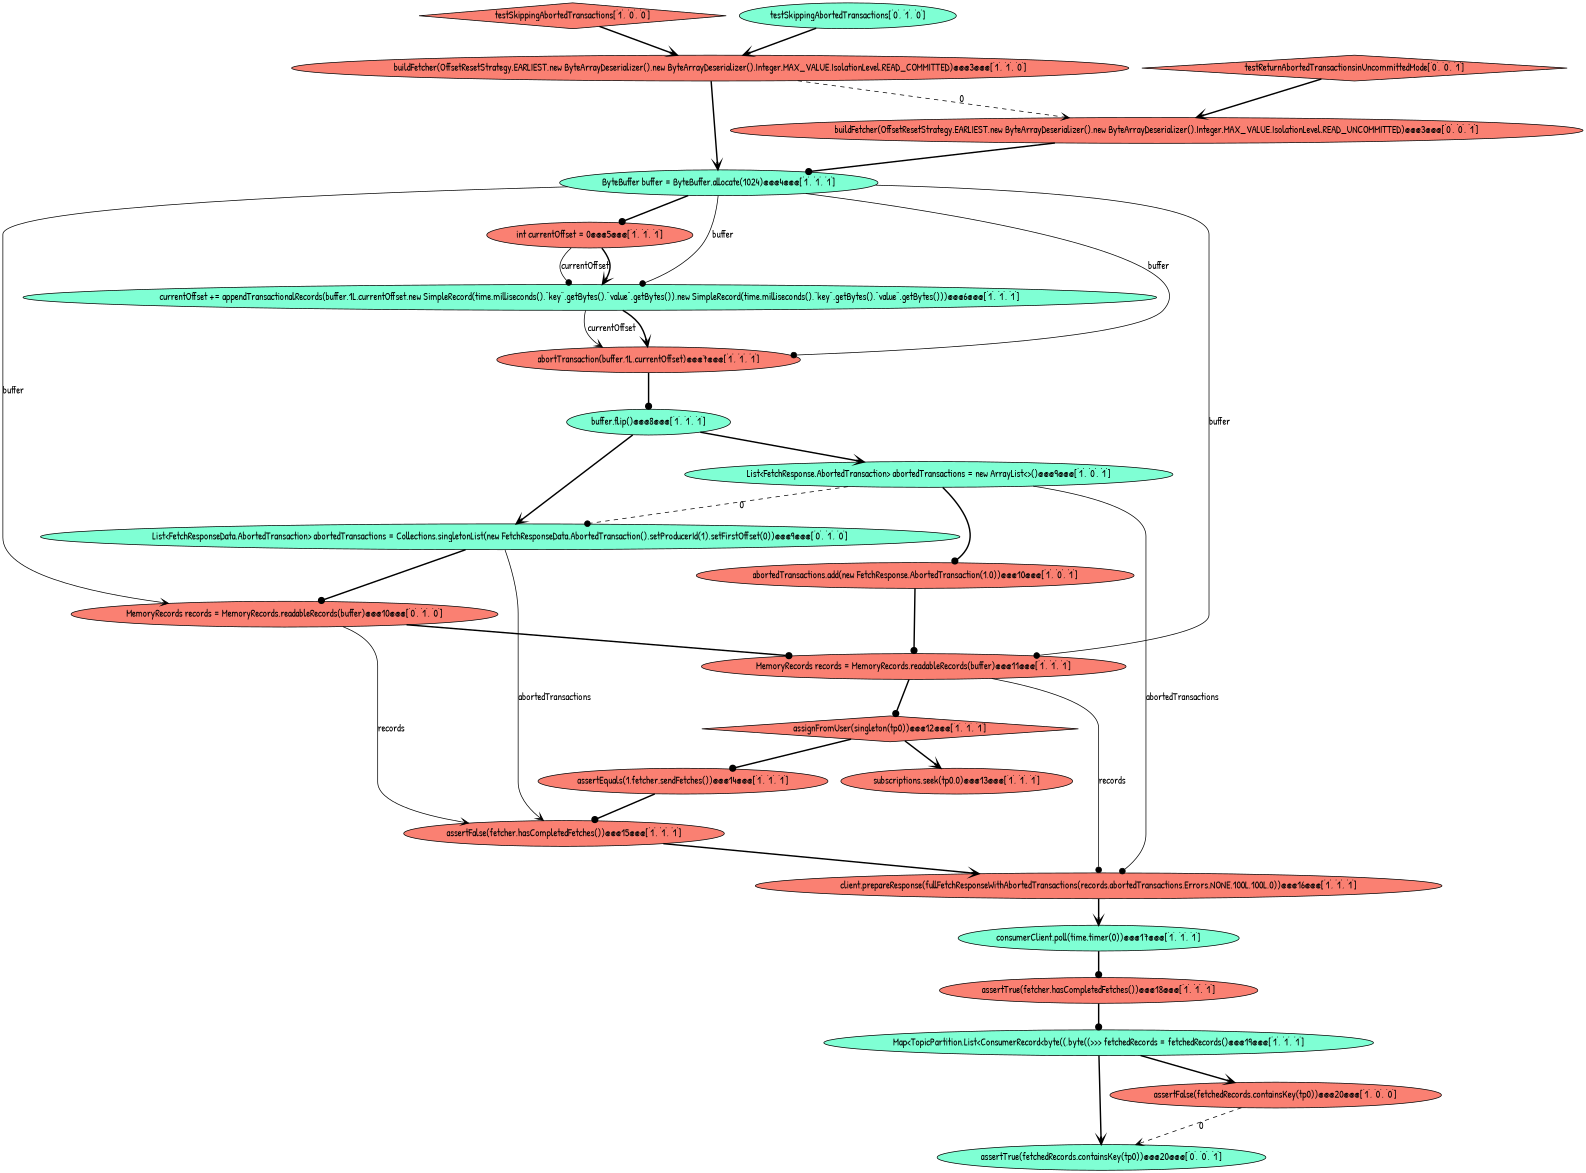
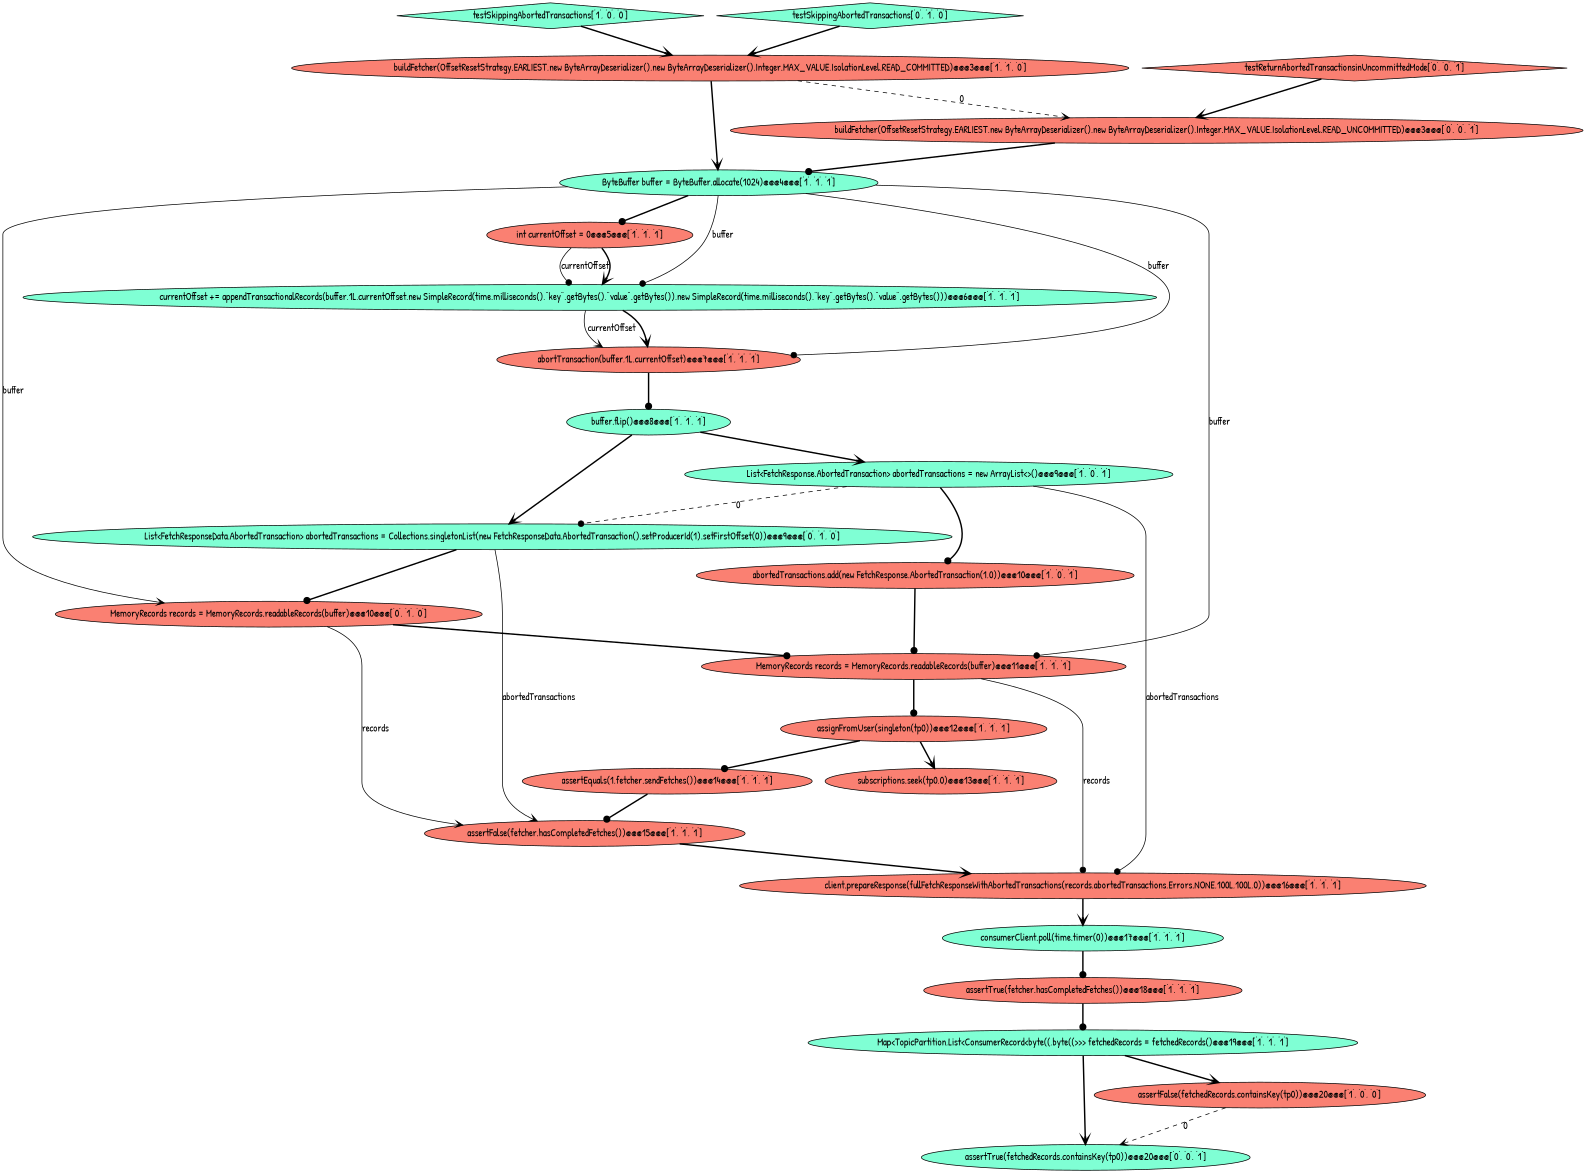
(573, 16) -> (550, 16)
(848, 16) -> (870, 16)
(890, 729) -> (914, 729)
